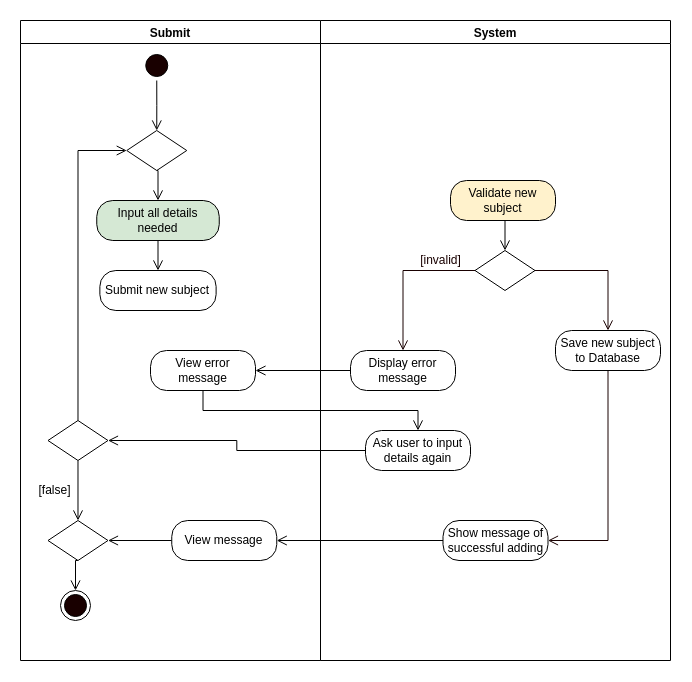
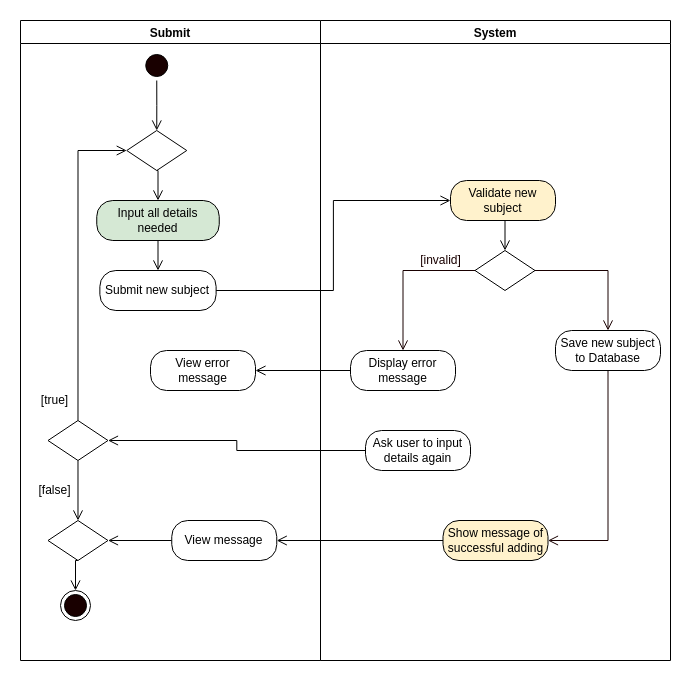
none -> (333, 248)
none -> (55, 401)
(309, 411) -> none
(496, 541) -> (496, 541)
